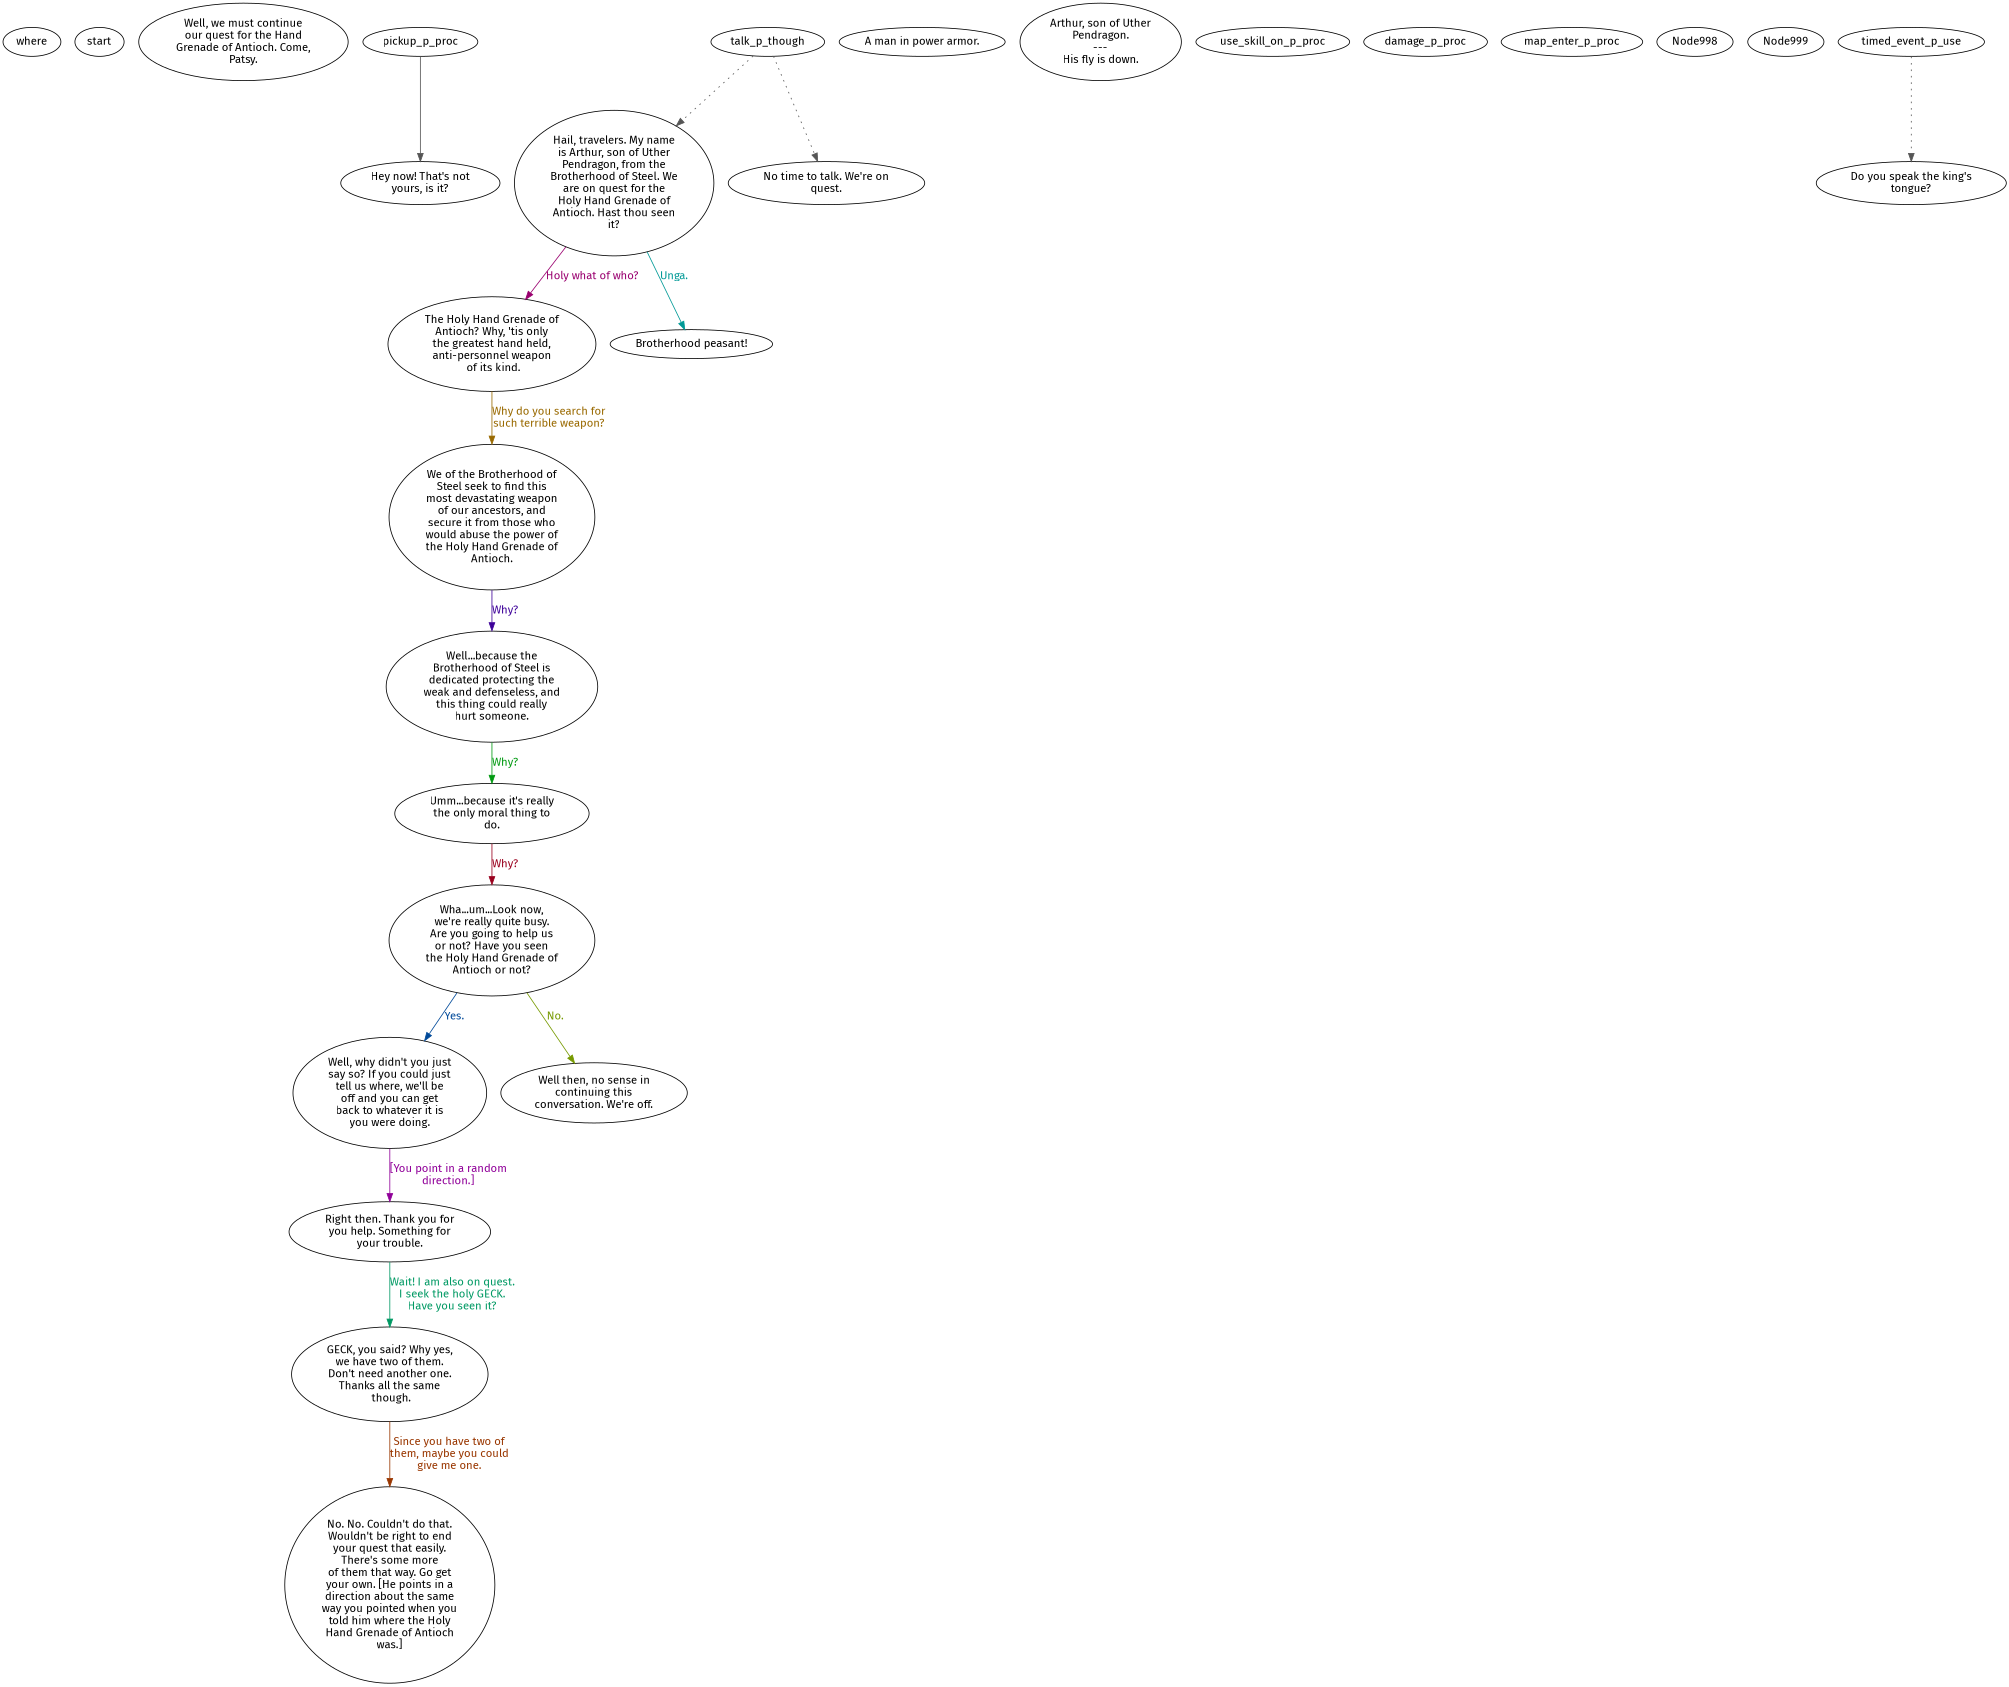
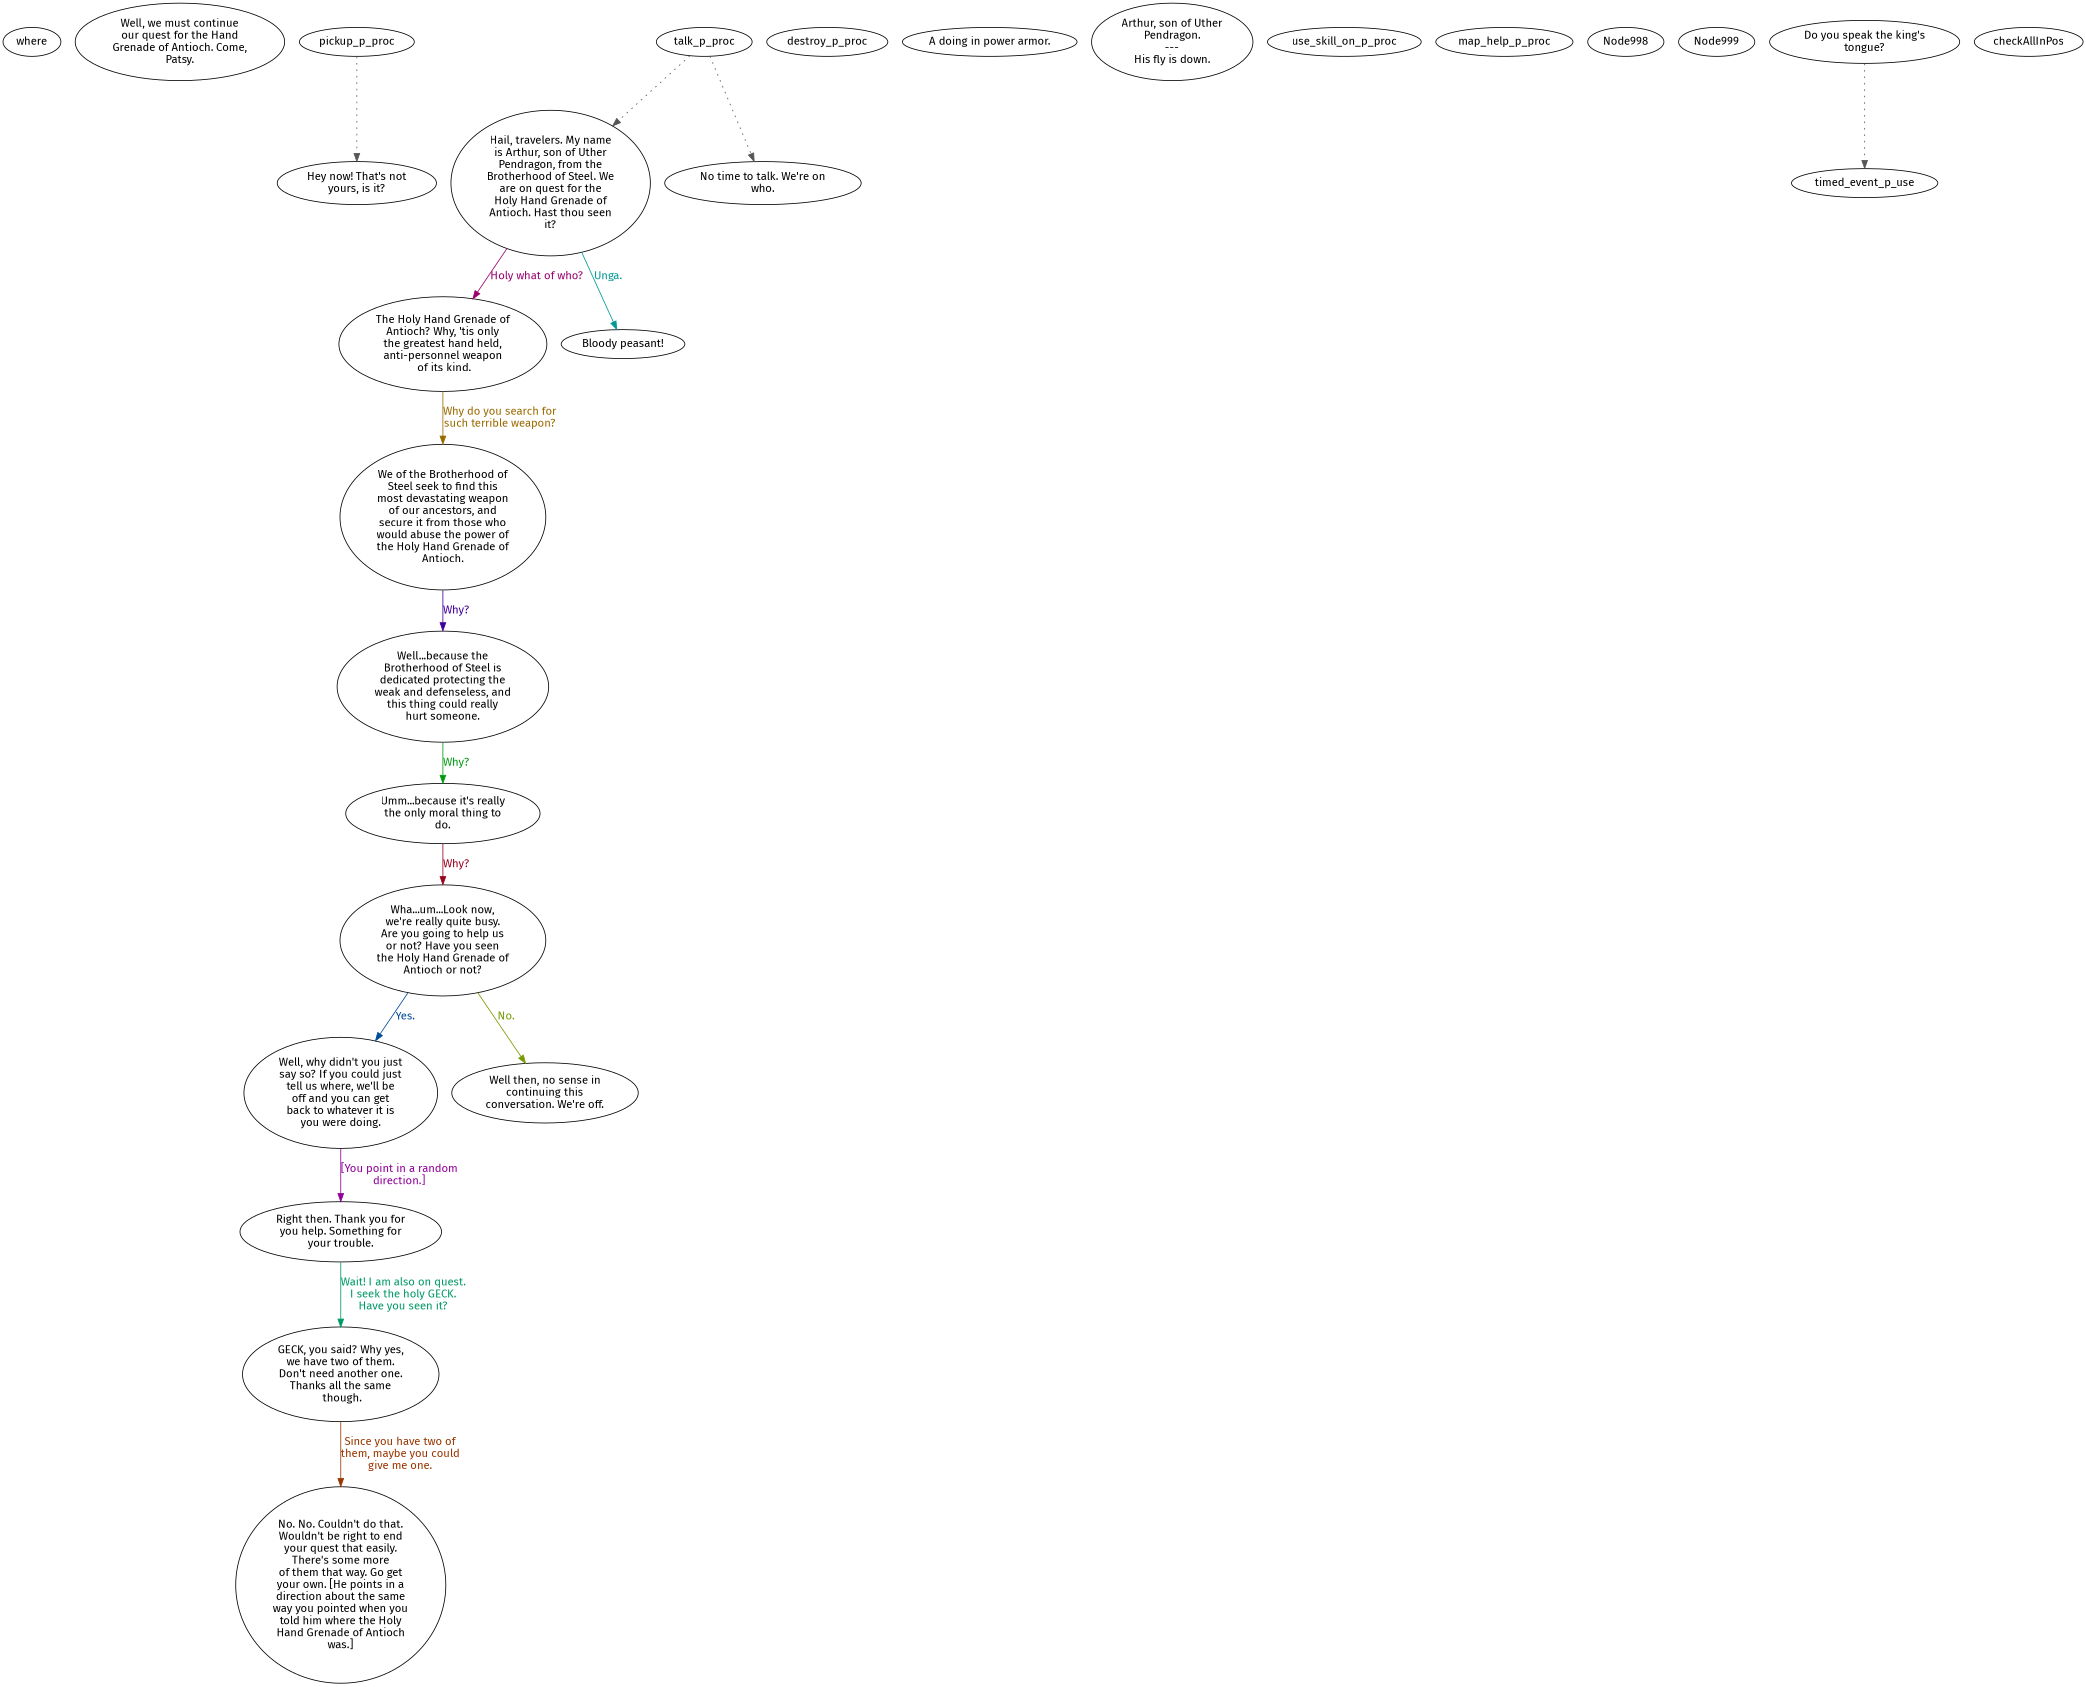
(100, 42) -> none
(768, 42) -> (704, 42)
none -> (827, 42)
(922, 42) -> (990, 42)
(1426, 42) -> none
(1572, 42) -> (1504, 42)
none -> (2029, 42)
(420, 105) -> (357, 105)
(1911, 105) -> (1865, 112)
(826, 183) -> (763, 183)
(691, 344) -> (623, 344)
